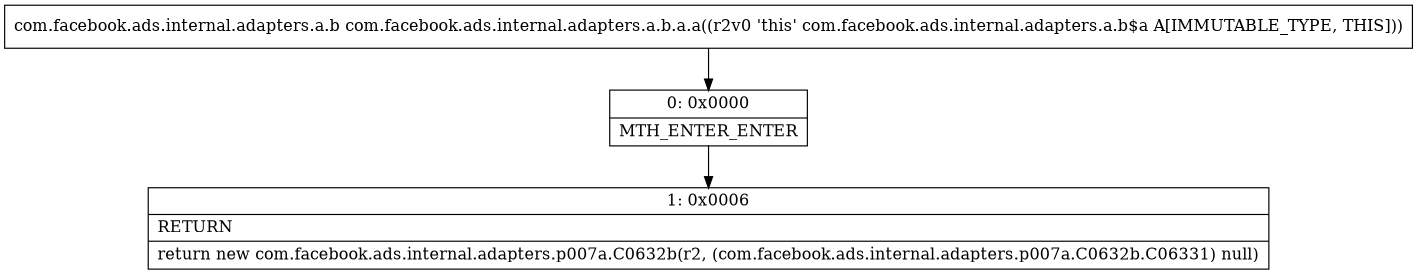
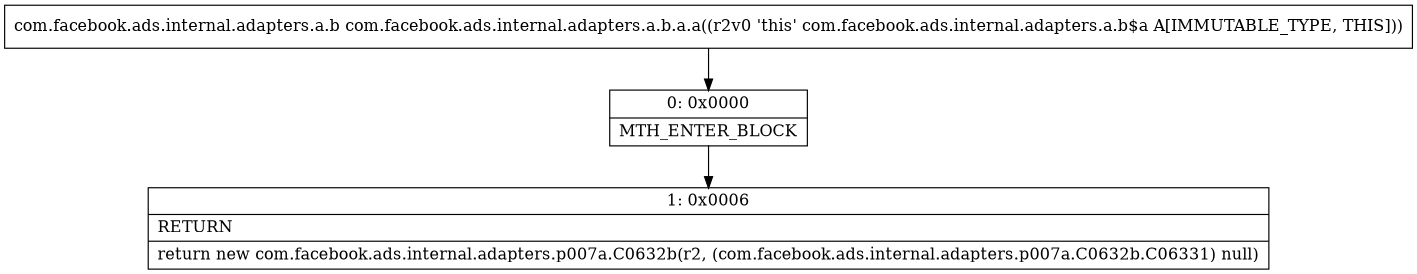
(709, 131) -> (709, 131)
